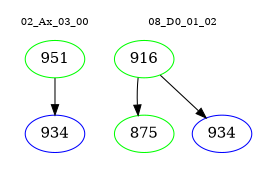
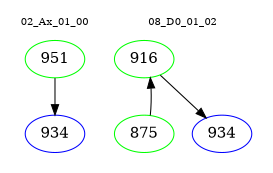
(55, 22) -> (55, 22)
(137, 91) -> (151, 102)
